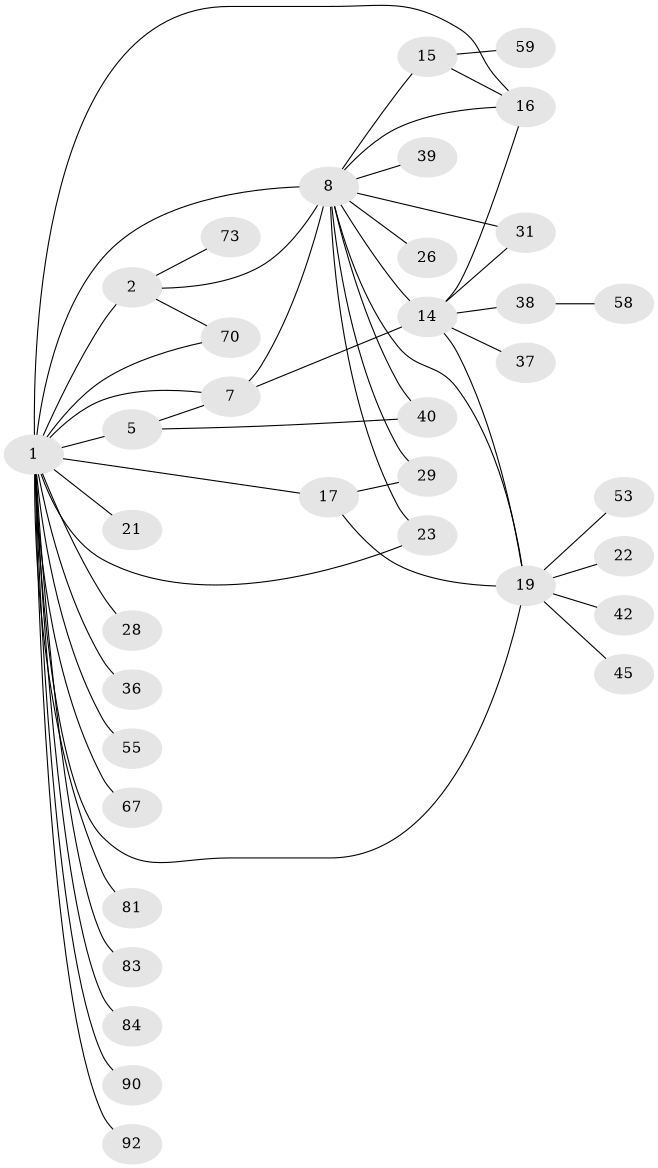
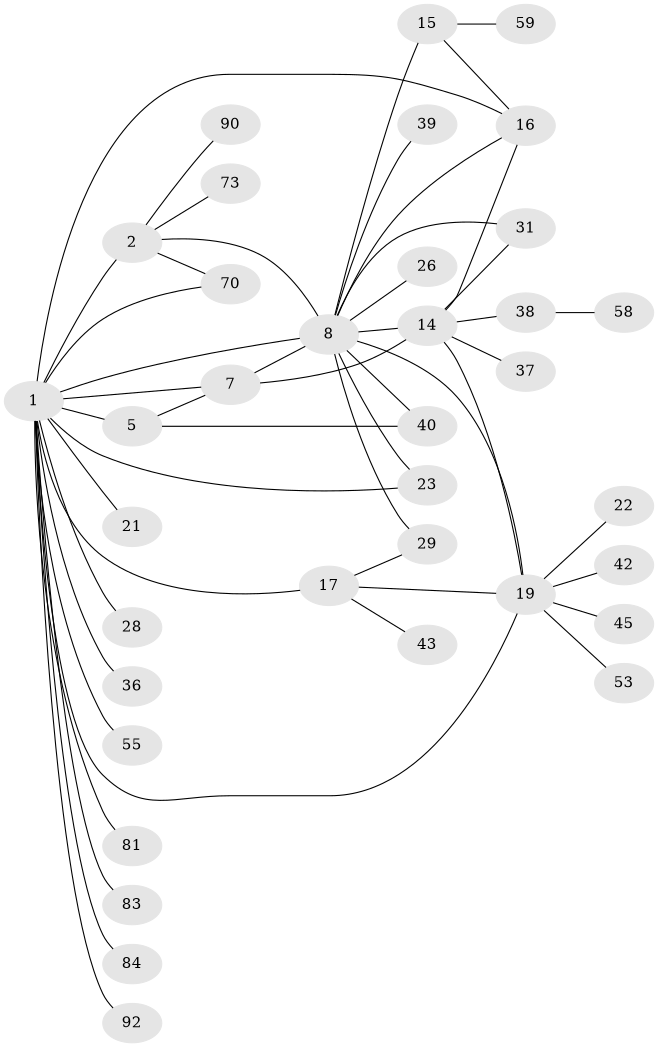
none -> (427, 645)
(132, 808) -> none
(65, 882) -> (178, 182)
